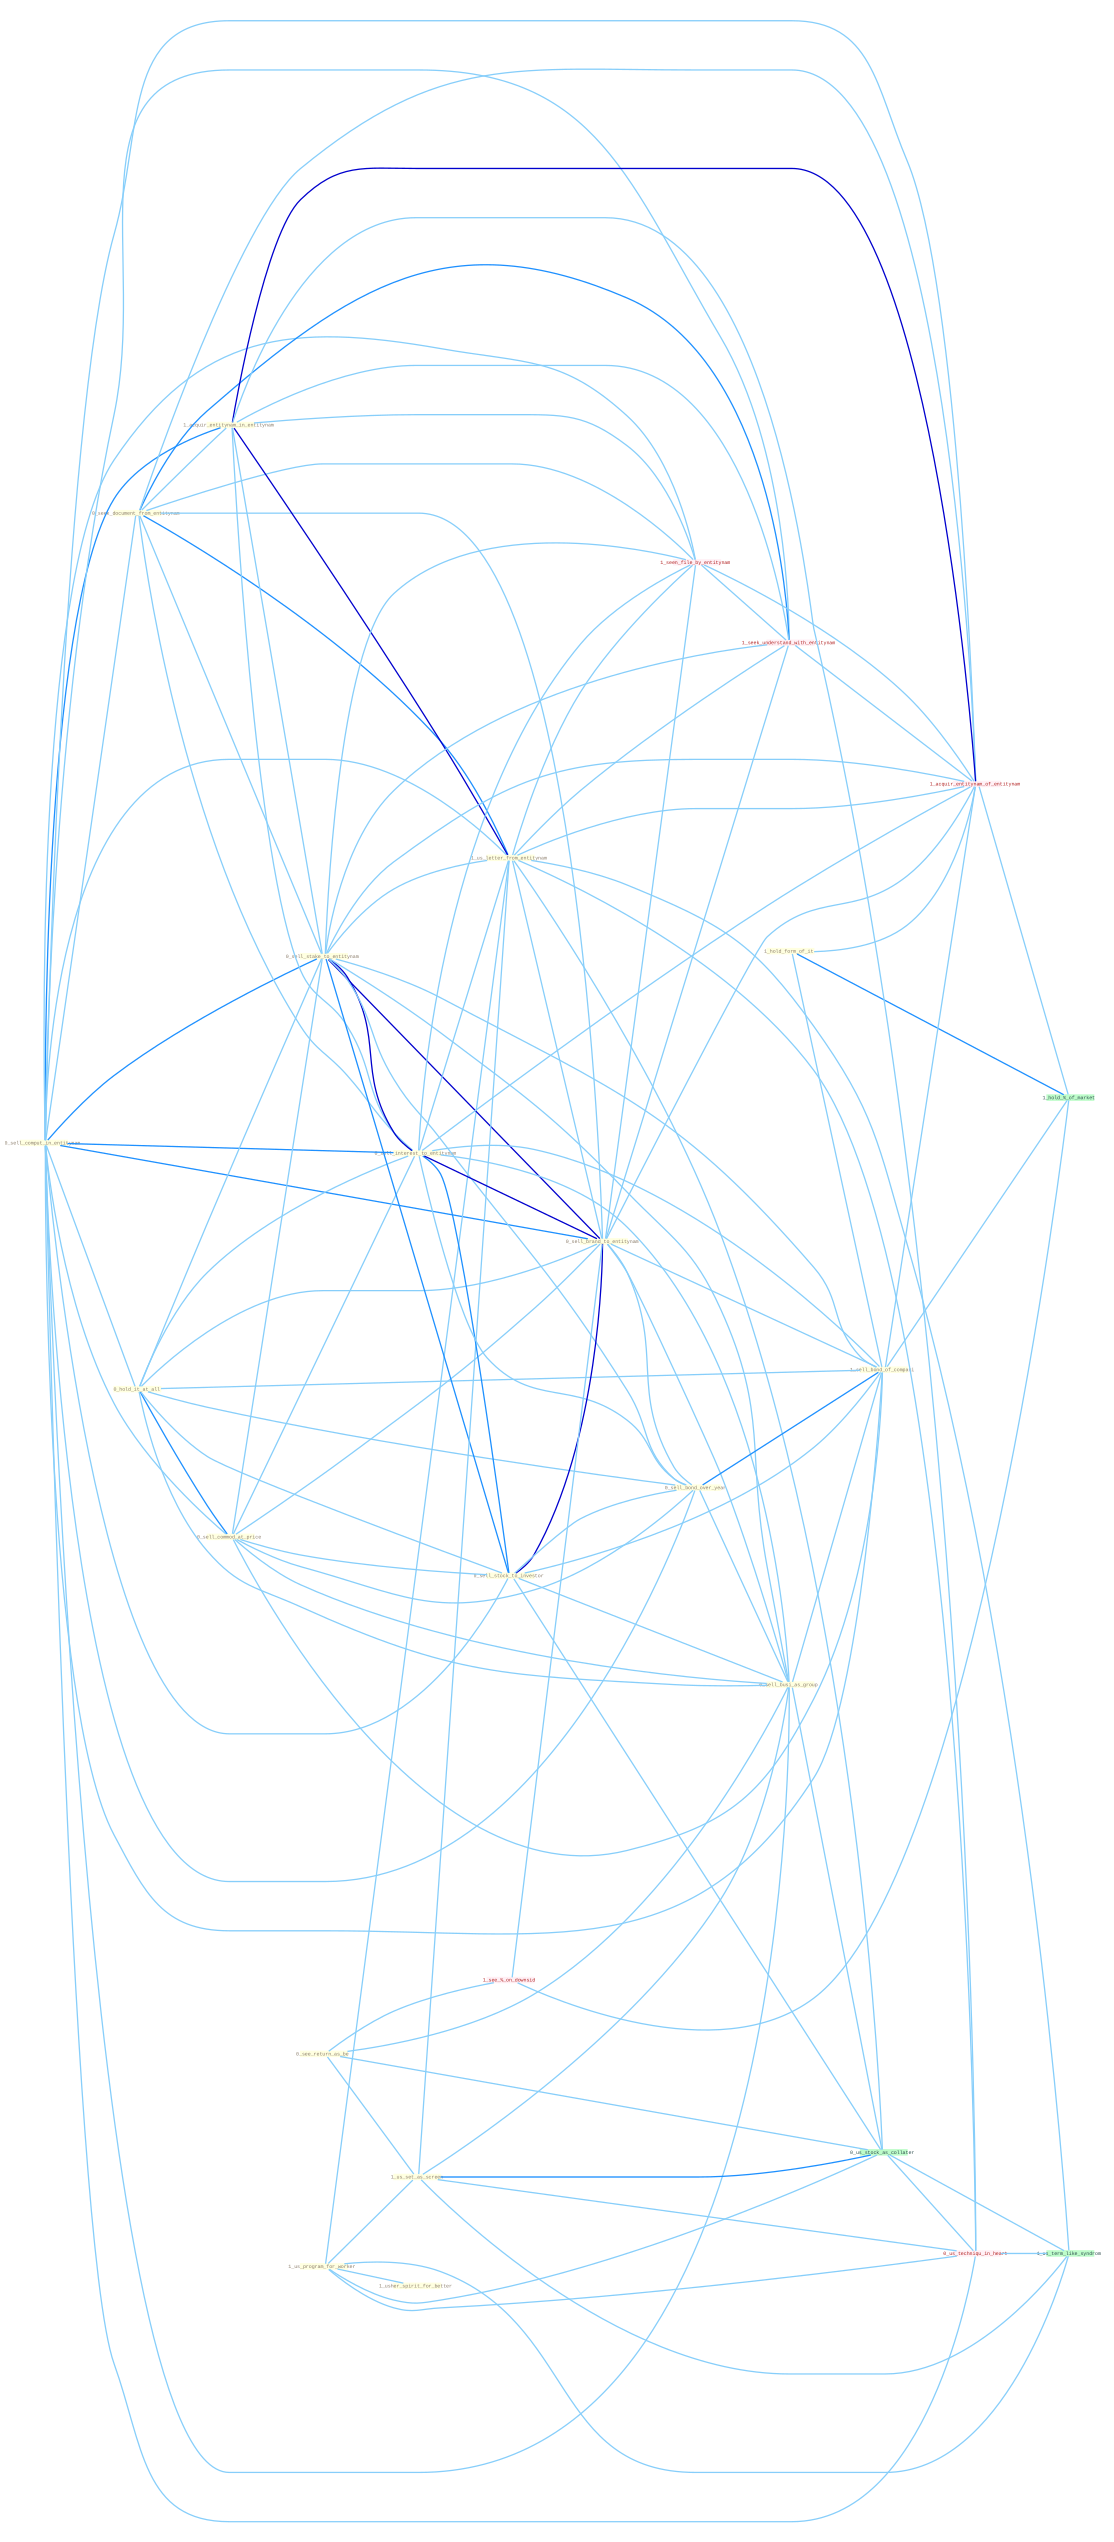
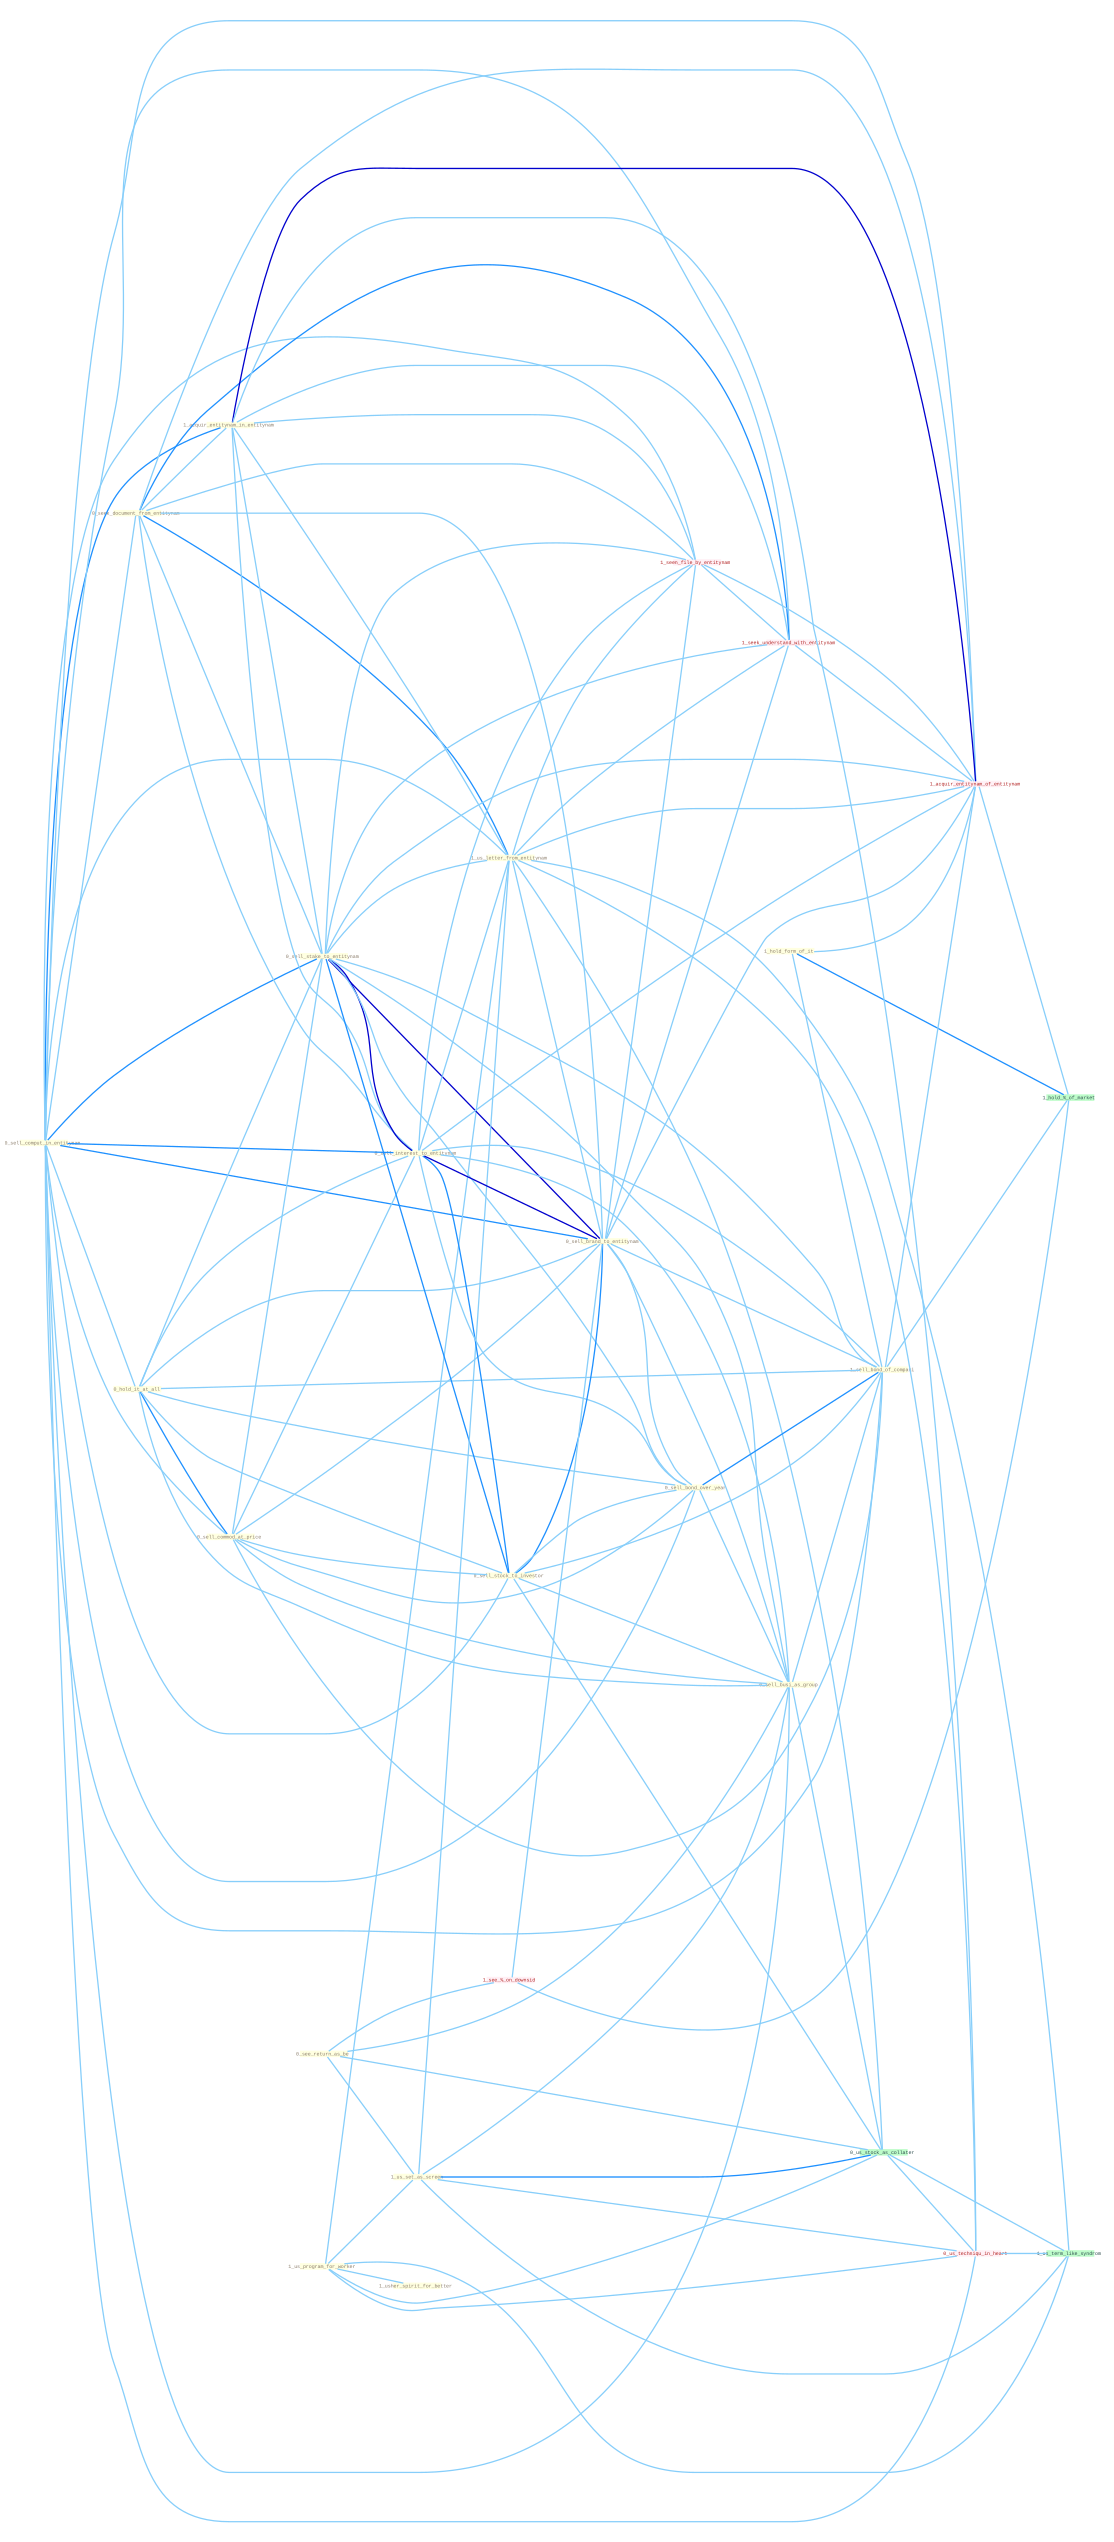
(382, 649) -> (382, 649)
(565, 1483) -> (565, 1483)
